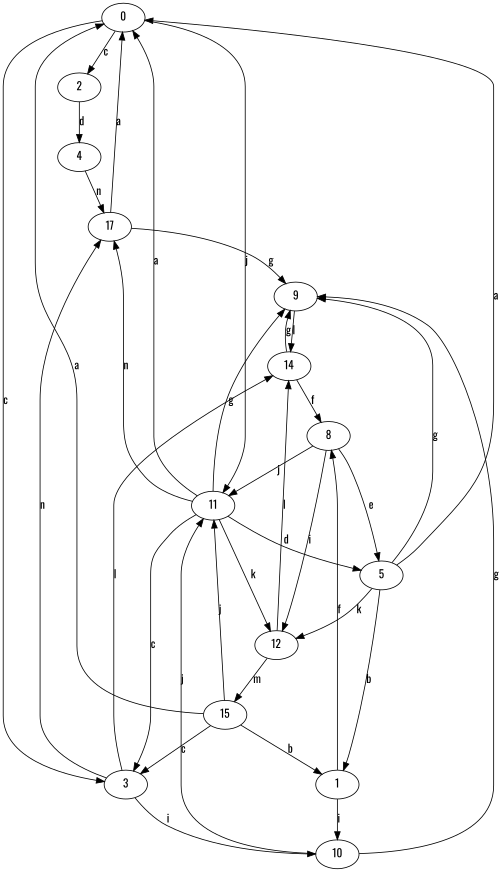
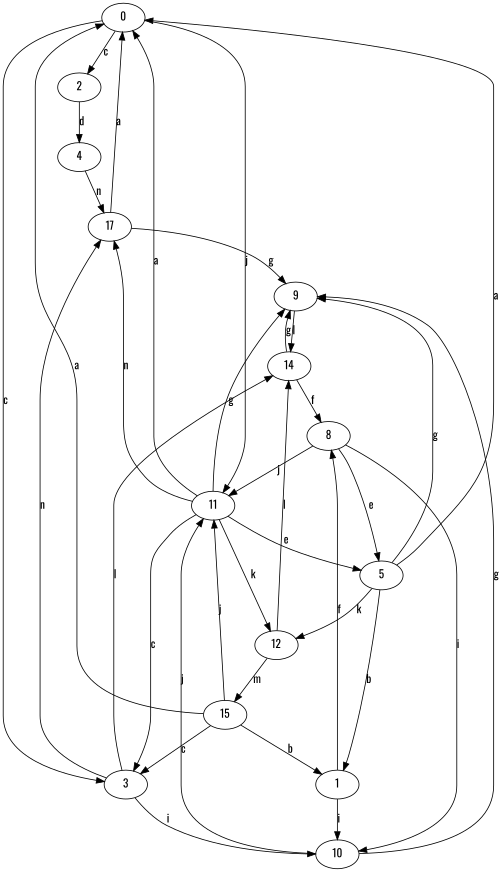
(308, 538) -> (457, 650)
(286, 541) -> (286, 541)
